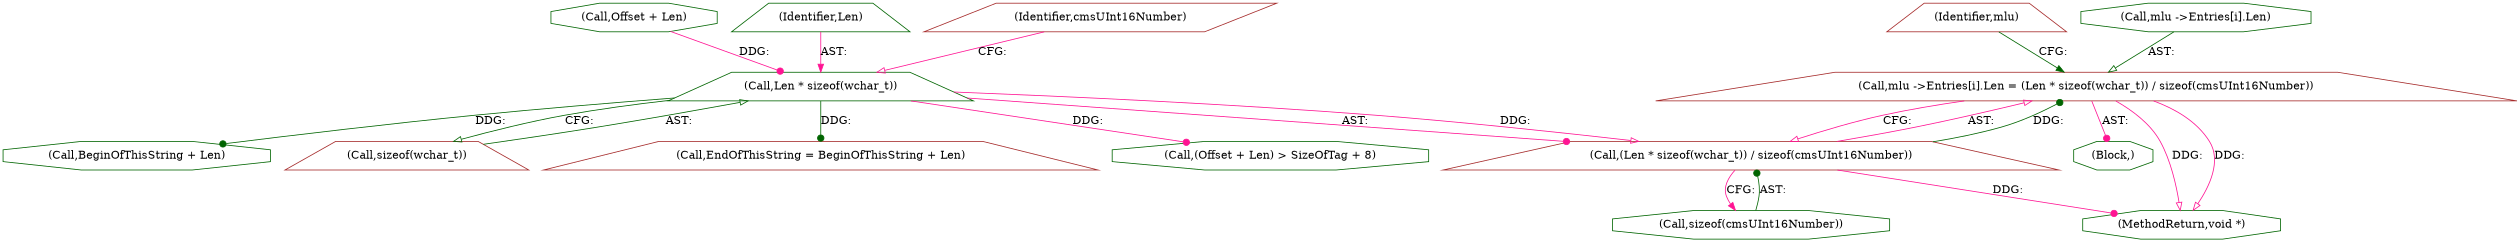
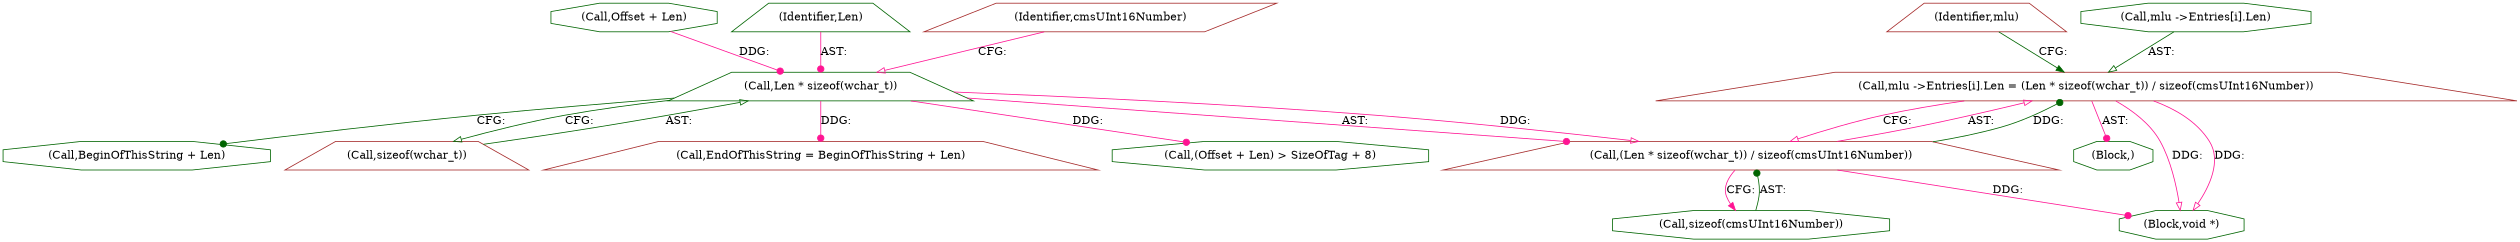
(821, 48) -> (821, 49)
(821, 118) -> (821, 118)
(492, 121) -> (493, 121)
(2182, 225) -> (2182, 225)
